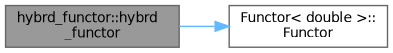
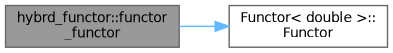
(92, 26) -> (92, 26)
